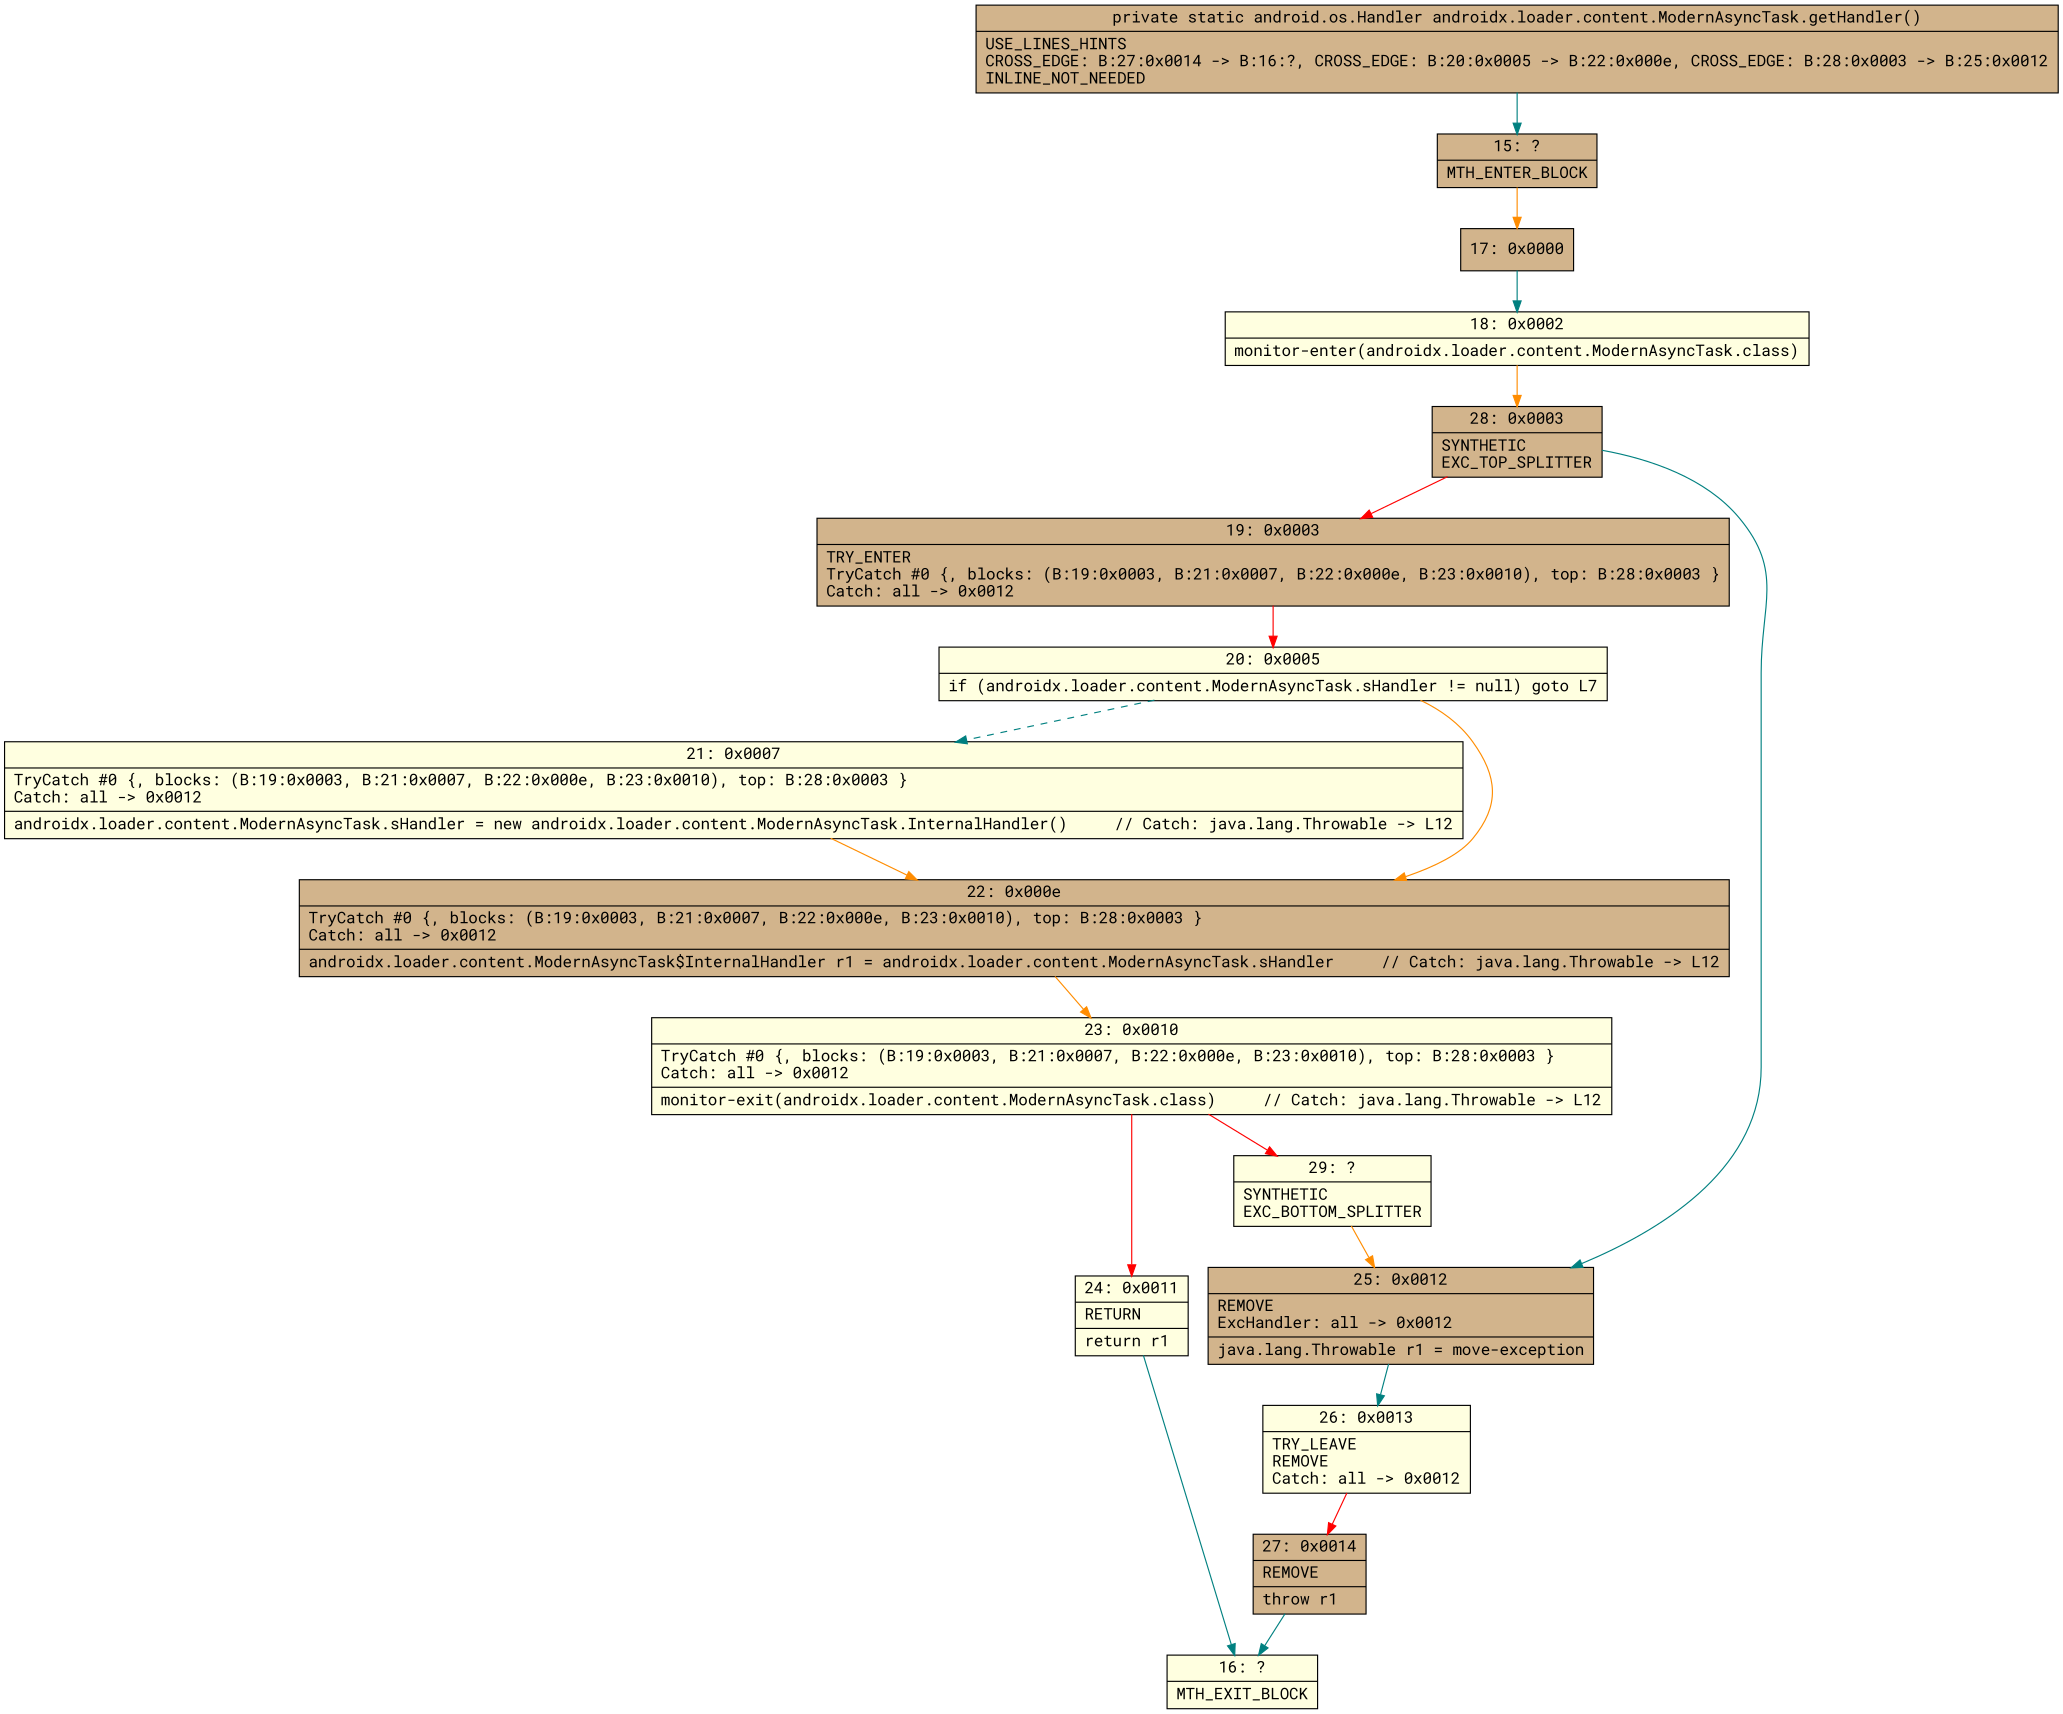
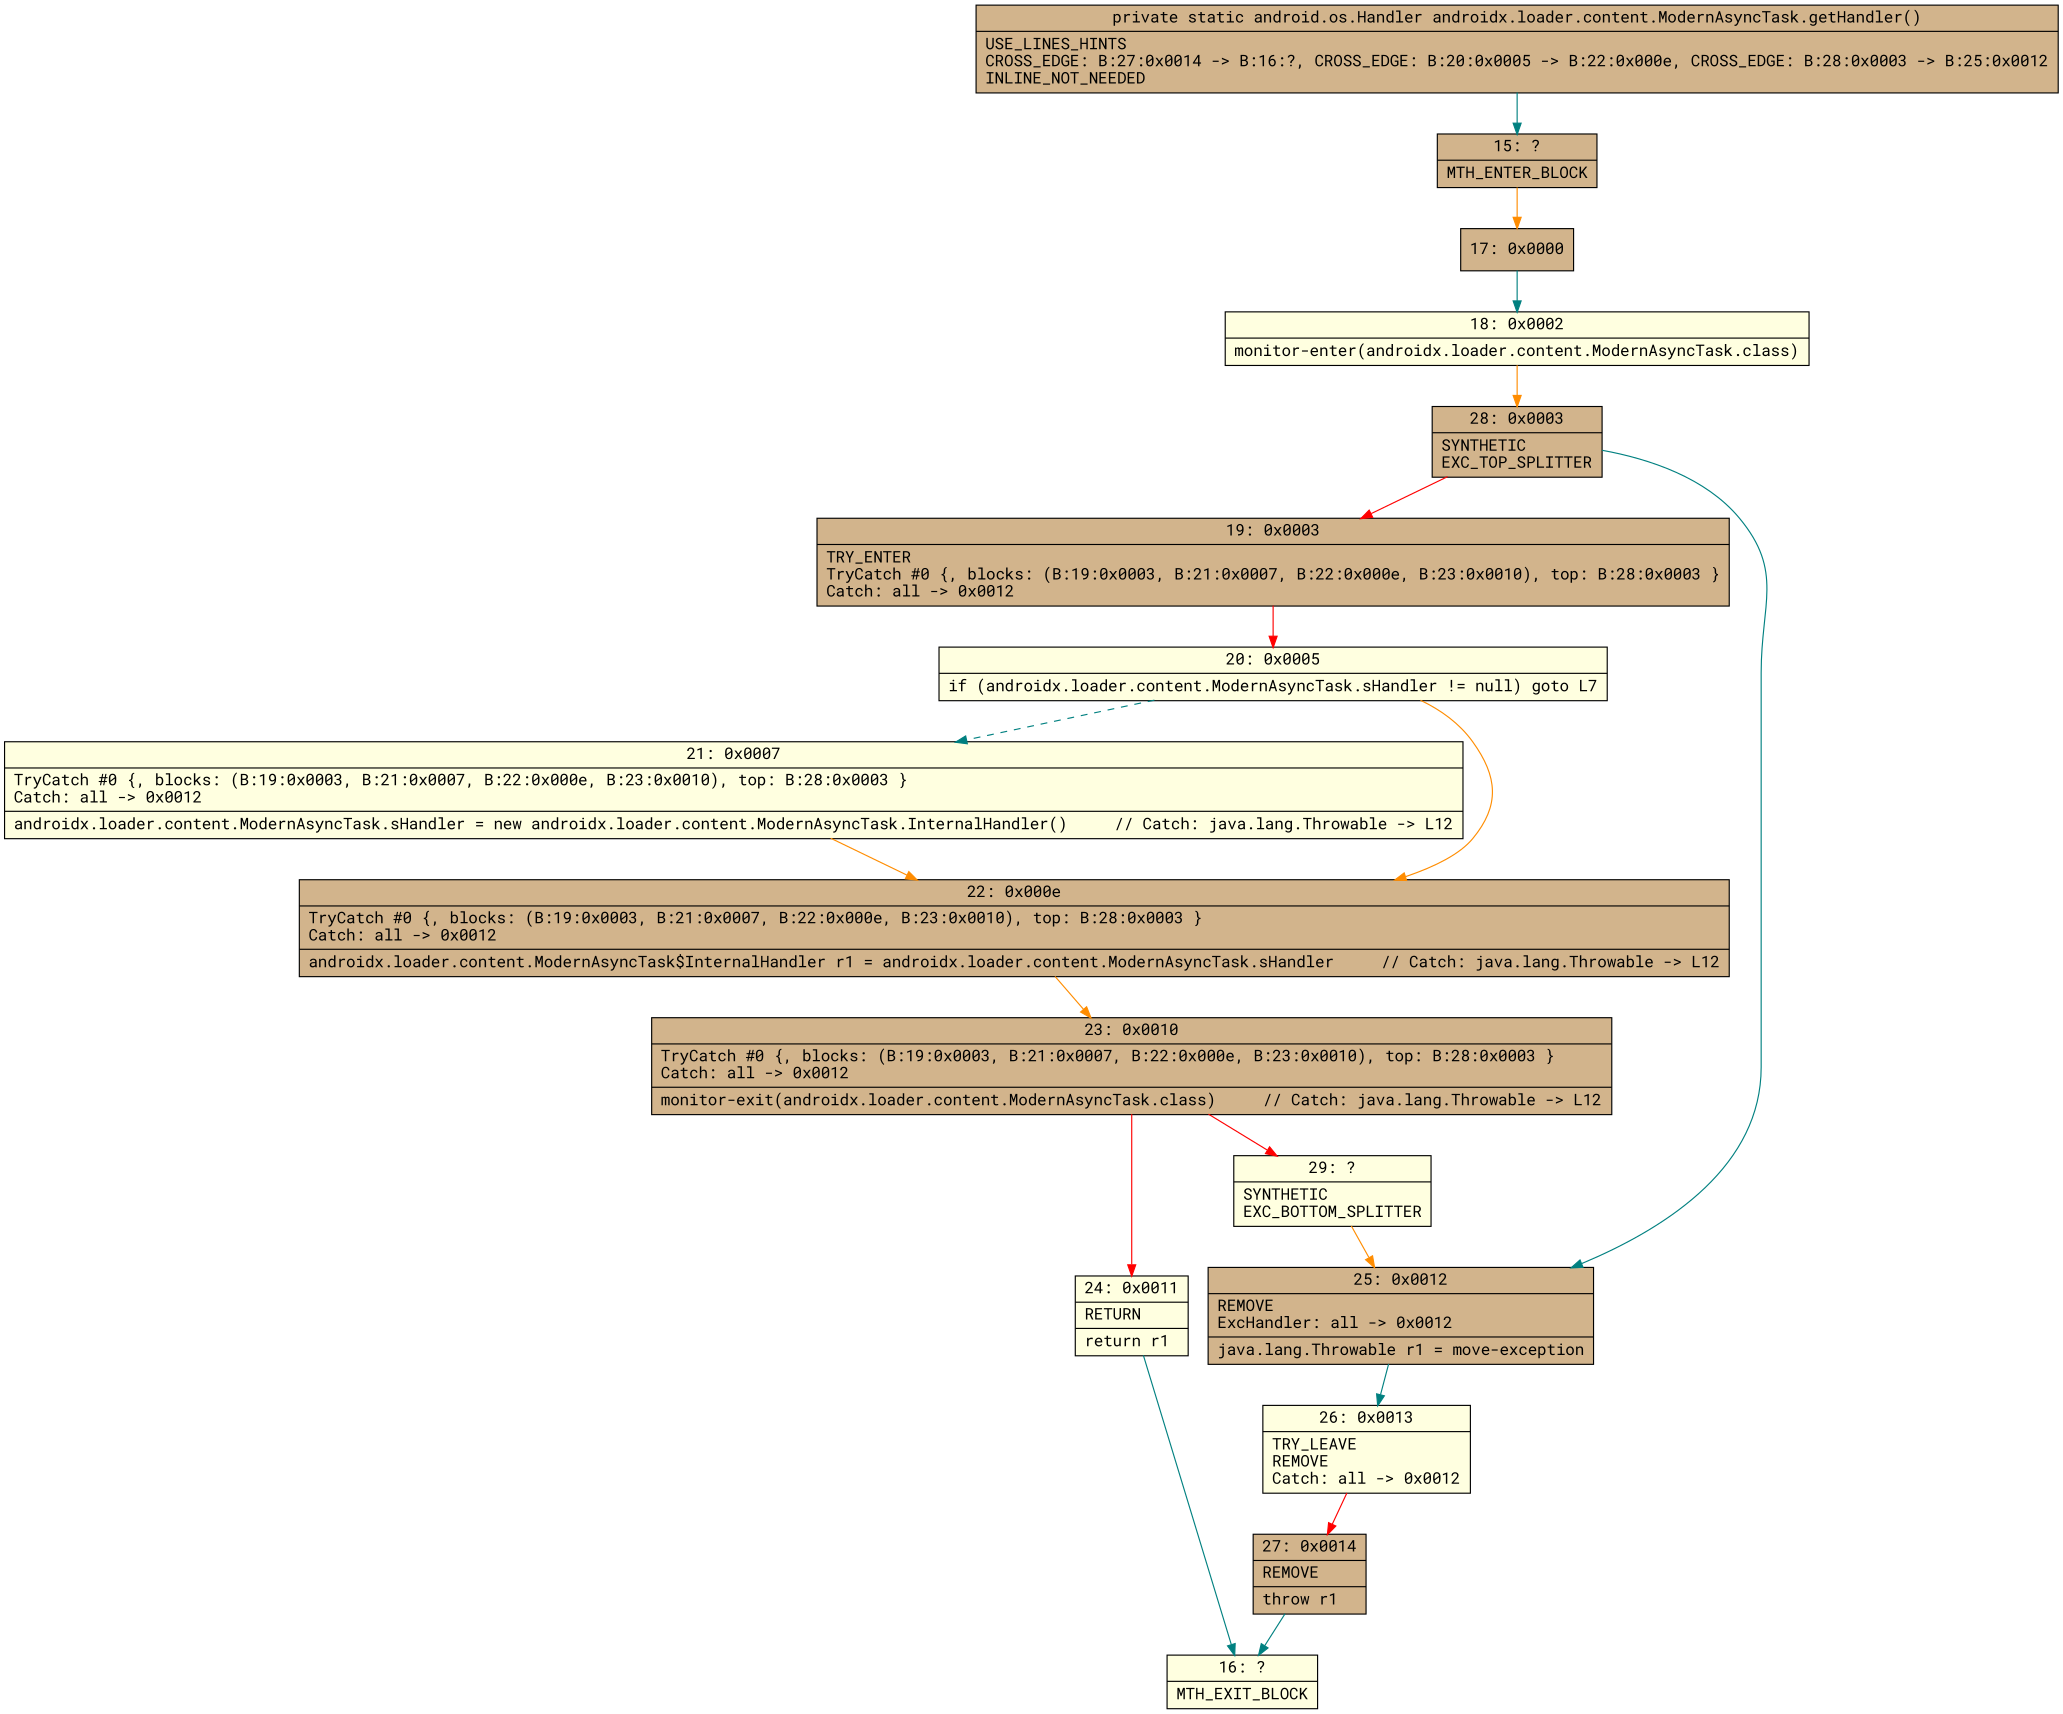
(1132, 1066) -> (1132, 1066)
